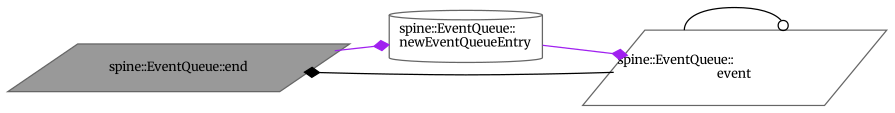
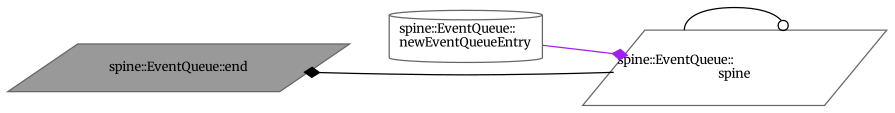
(354, 49) -> none
(735, 68) -> (735, 68)
